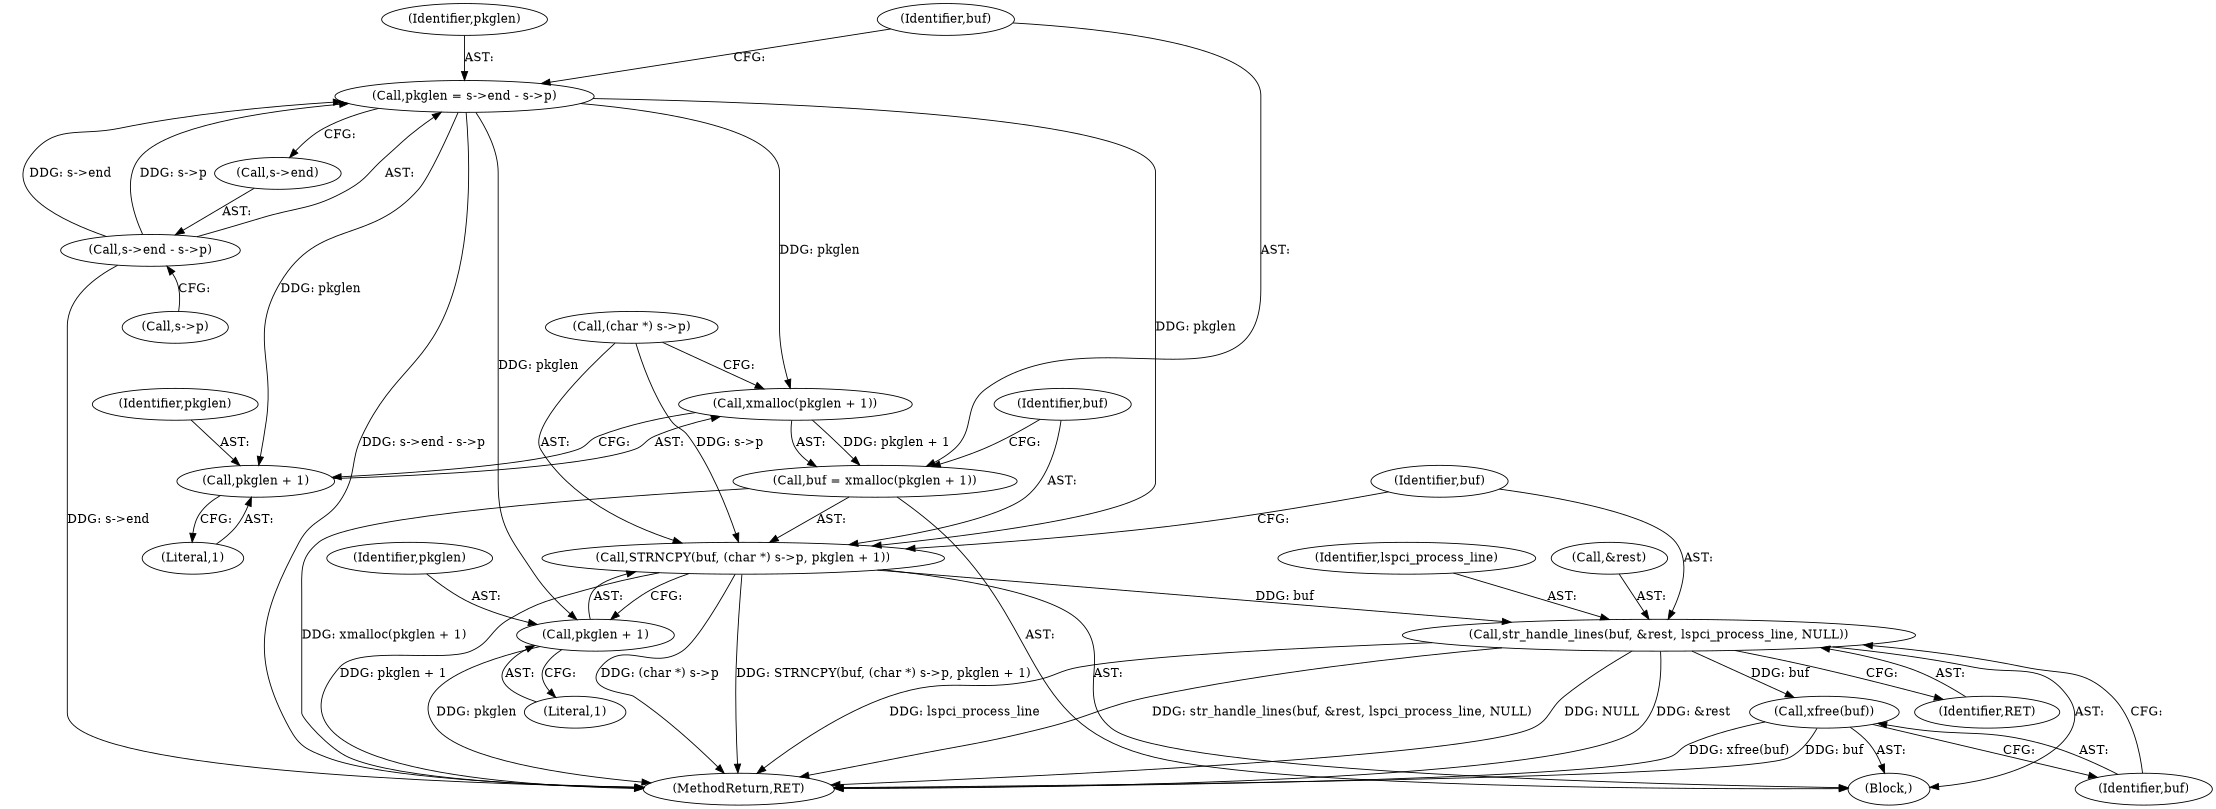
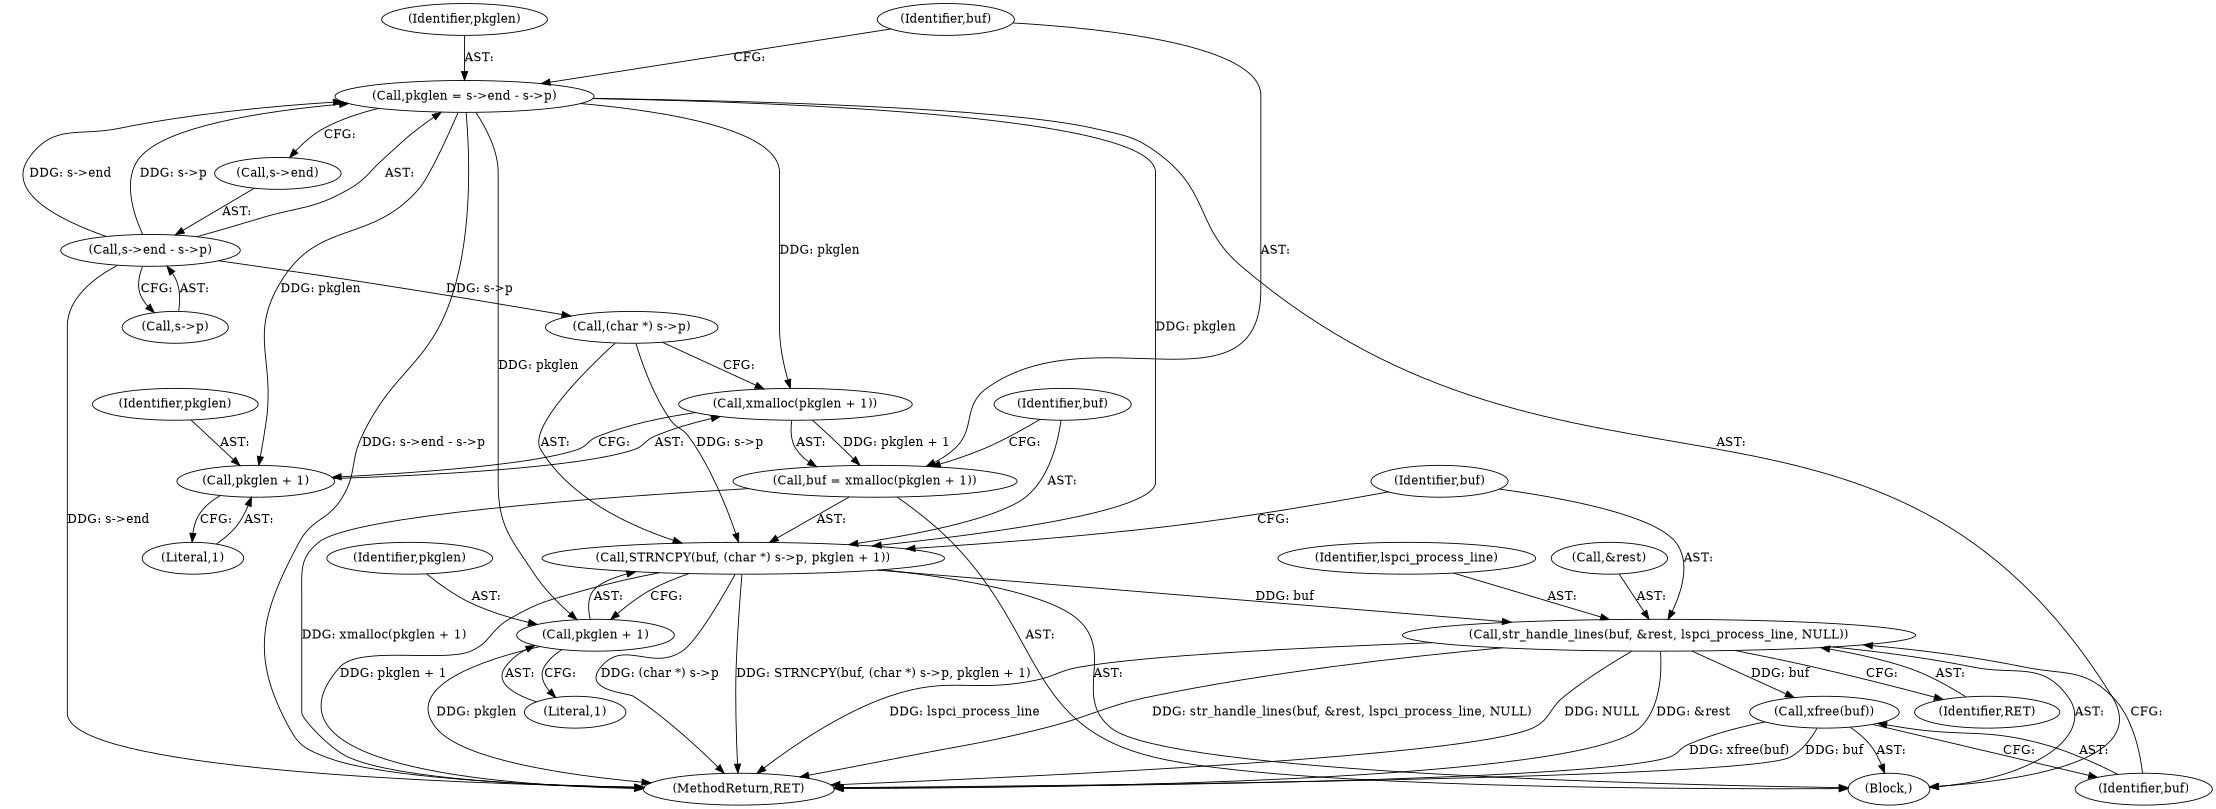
none -> (391, 286)
none -> (139, 287)
(196, 289) -> (196, 289)
none -> (1464, 392)
